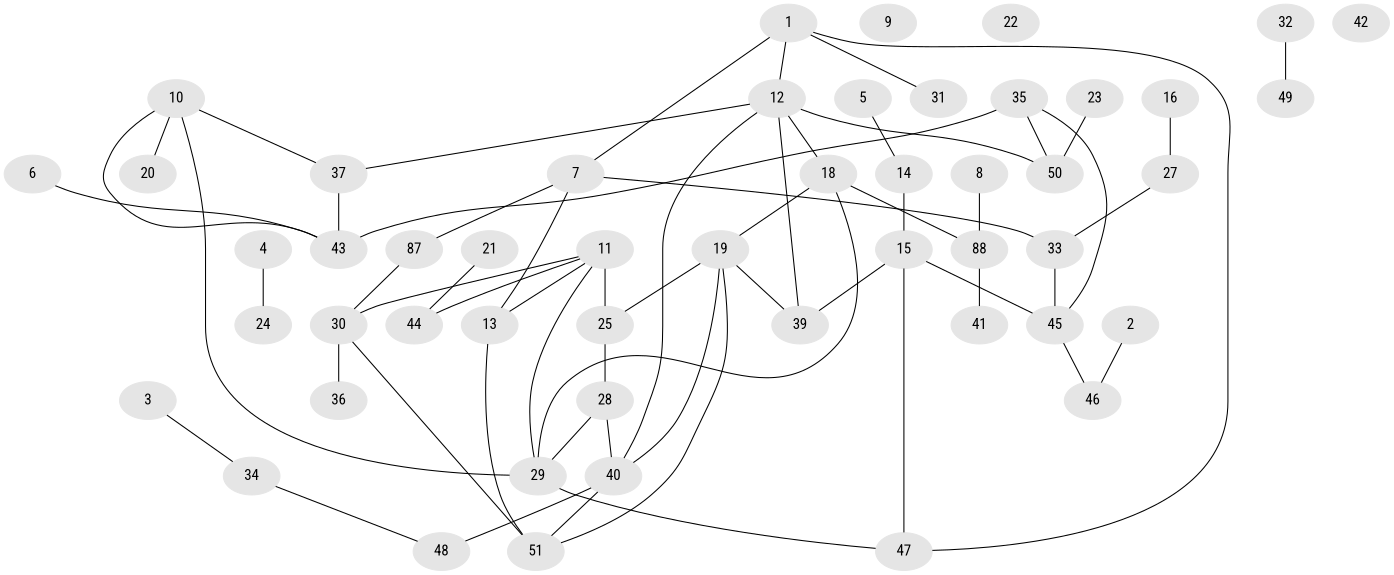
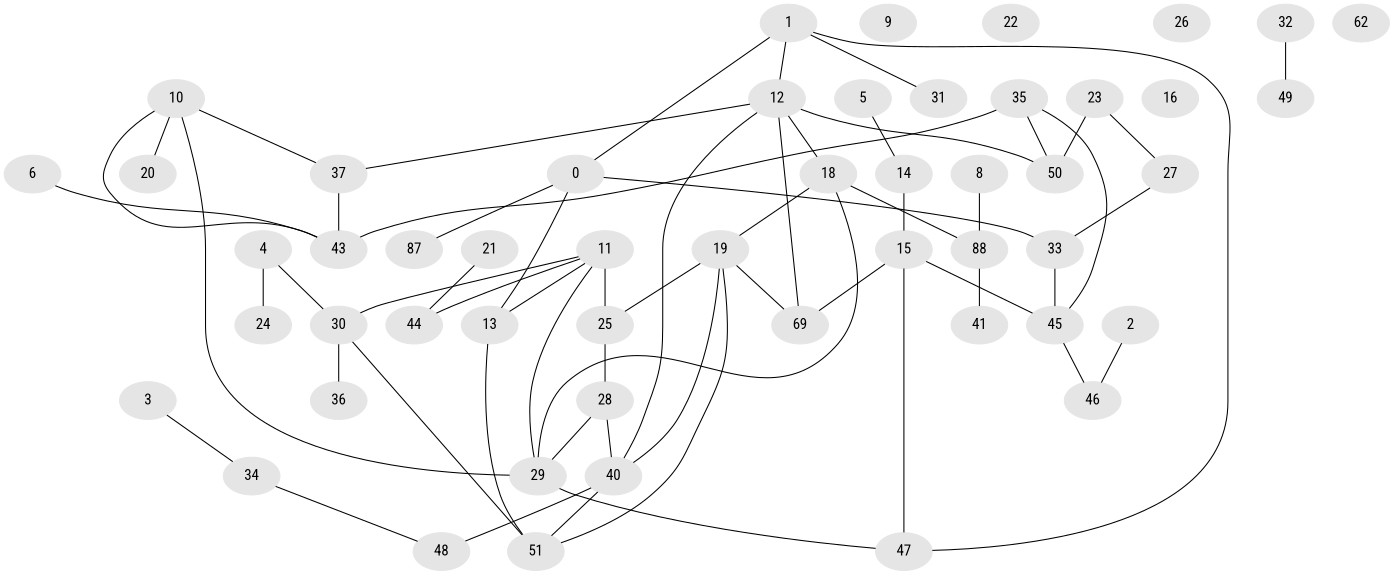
none -> (1182, 23)
(1361, 23) -> (1361, 23)
(1170, 136) -> (1132, 136)
(576, 174) -> (576, 174)
(377, 287) -> (301, 287)
(800, 325) -> (800, 325)
